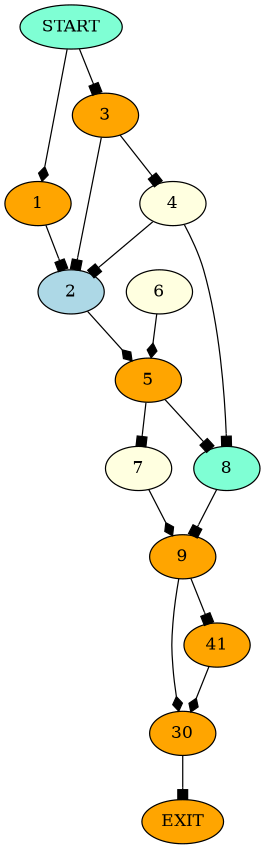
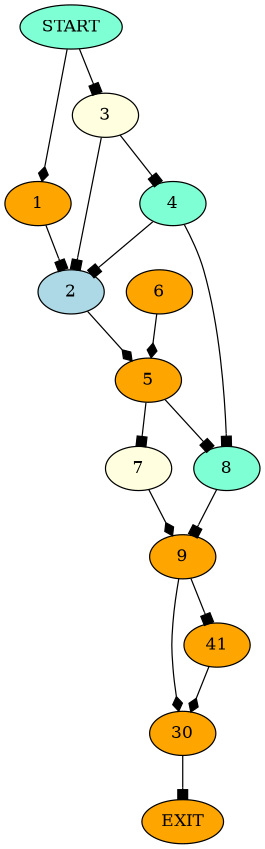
(105, 115) -> (105, 115)
(173, 204) -> (173, 204)
(159, 292) -> (159, 292)
